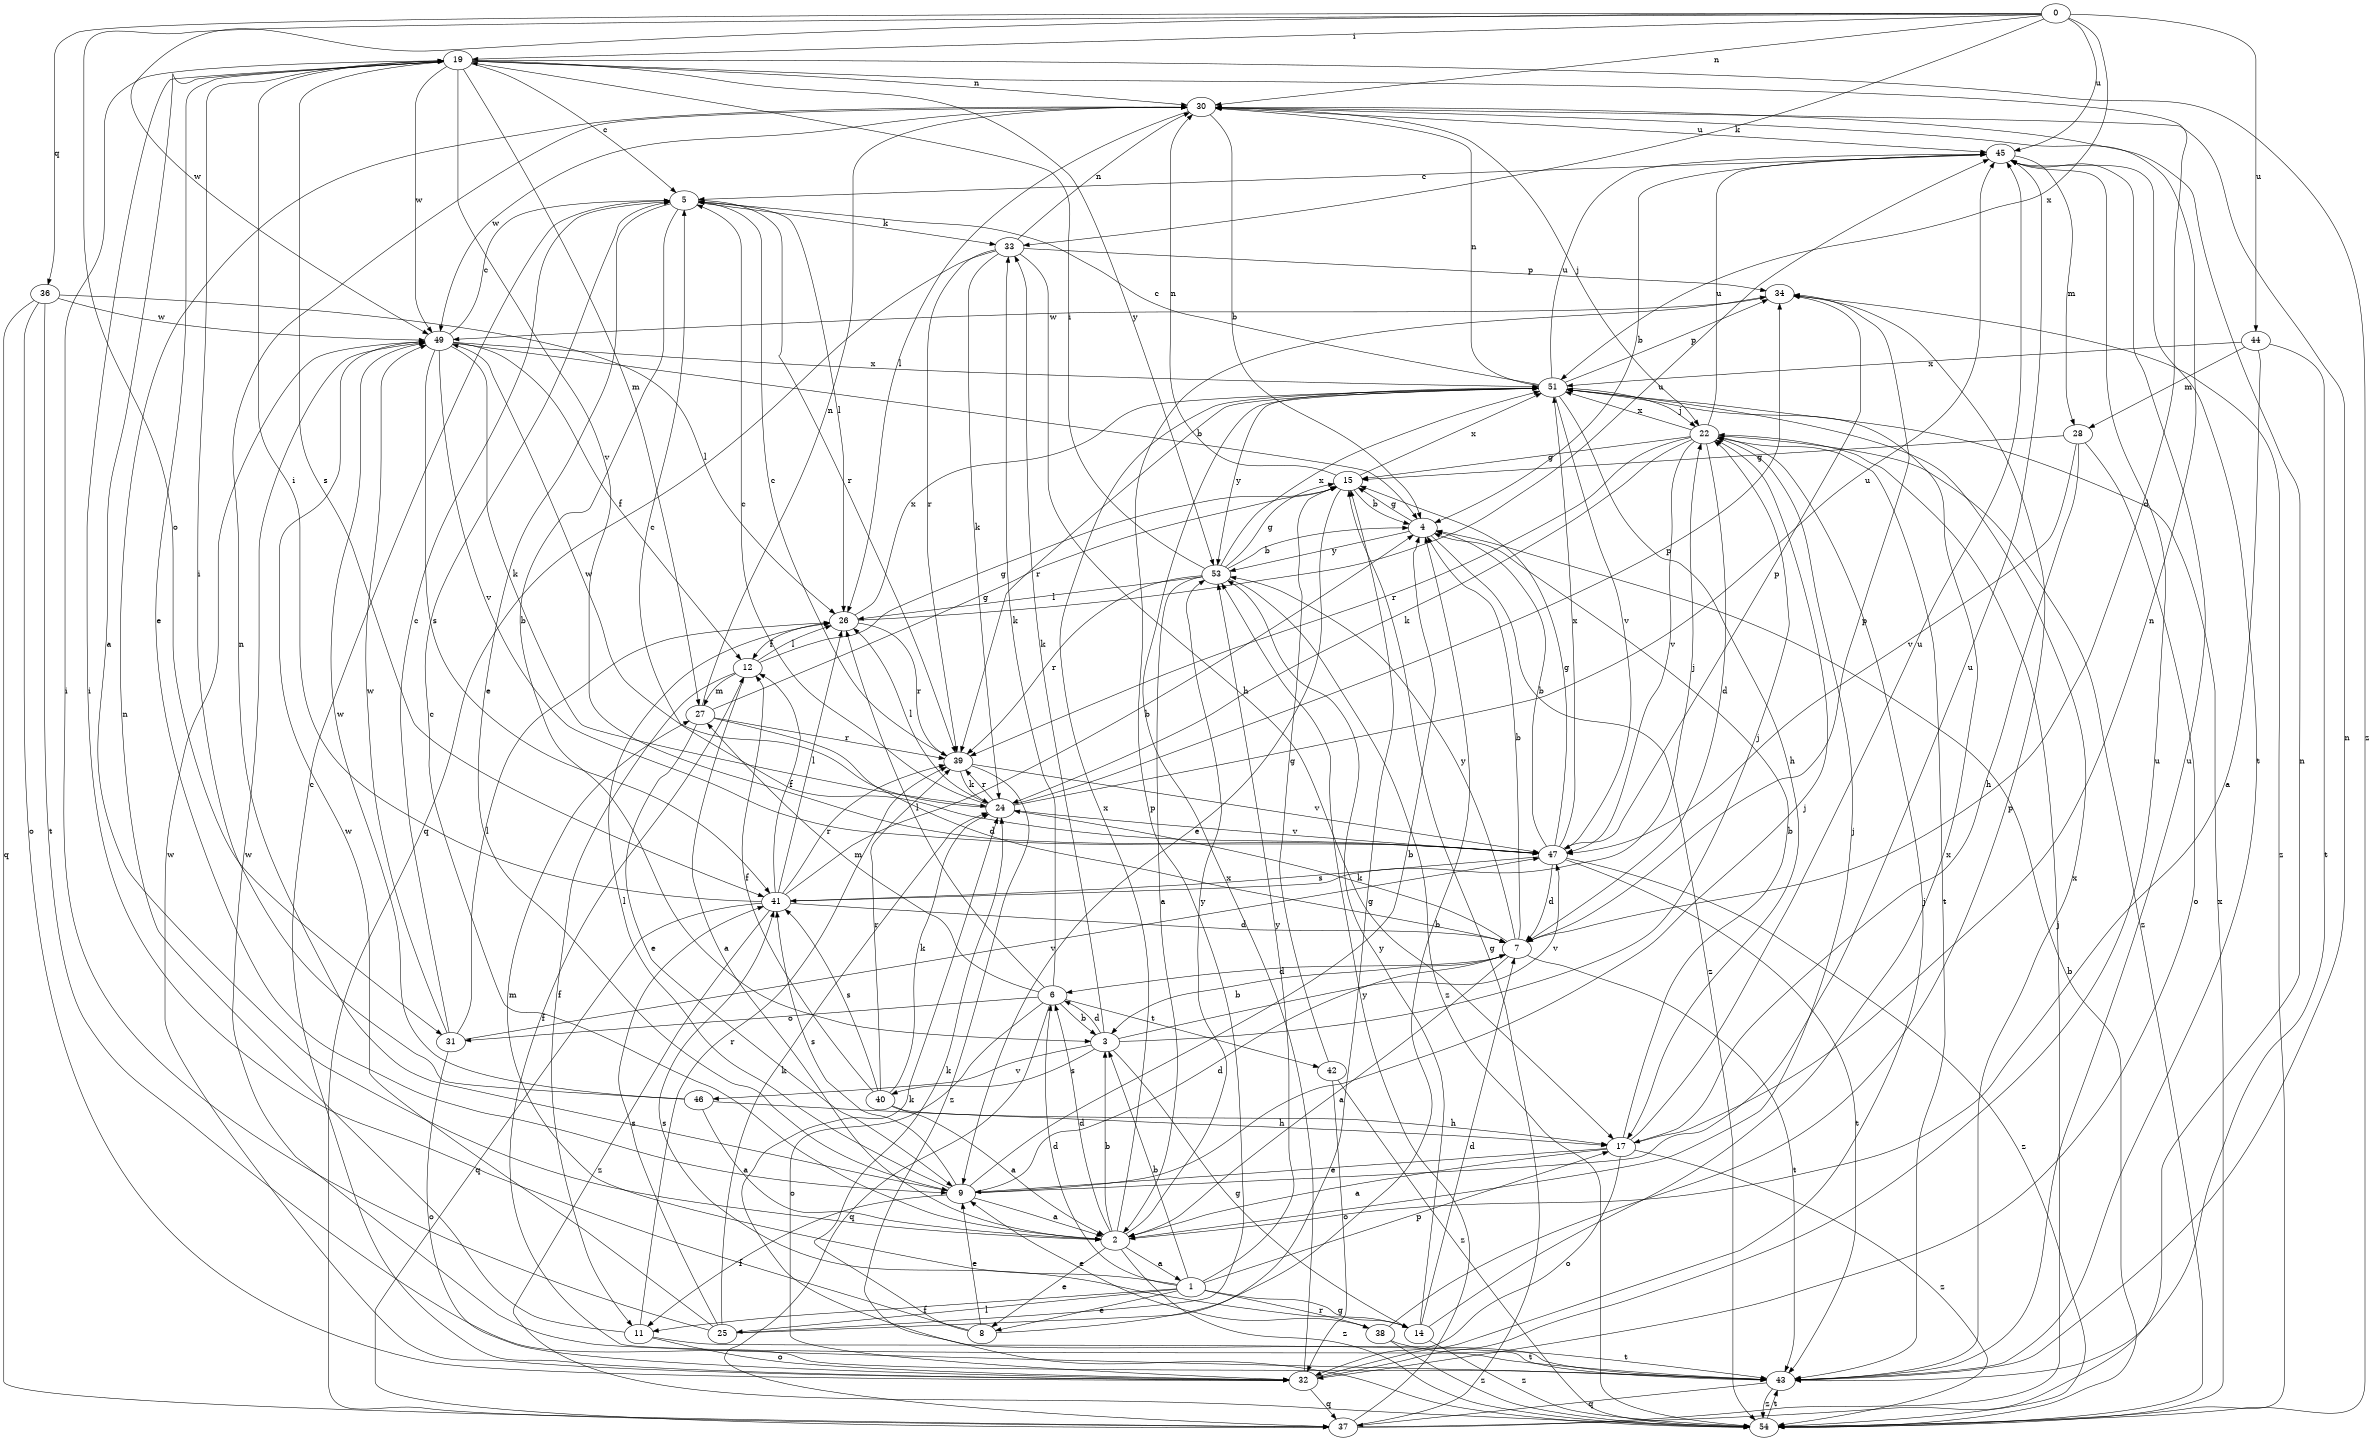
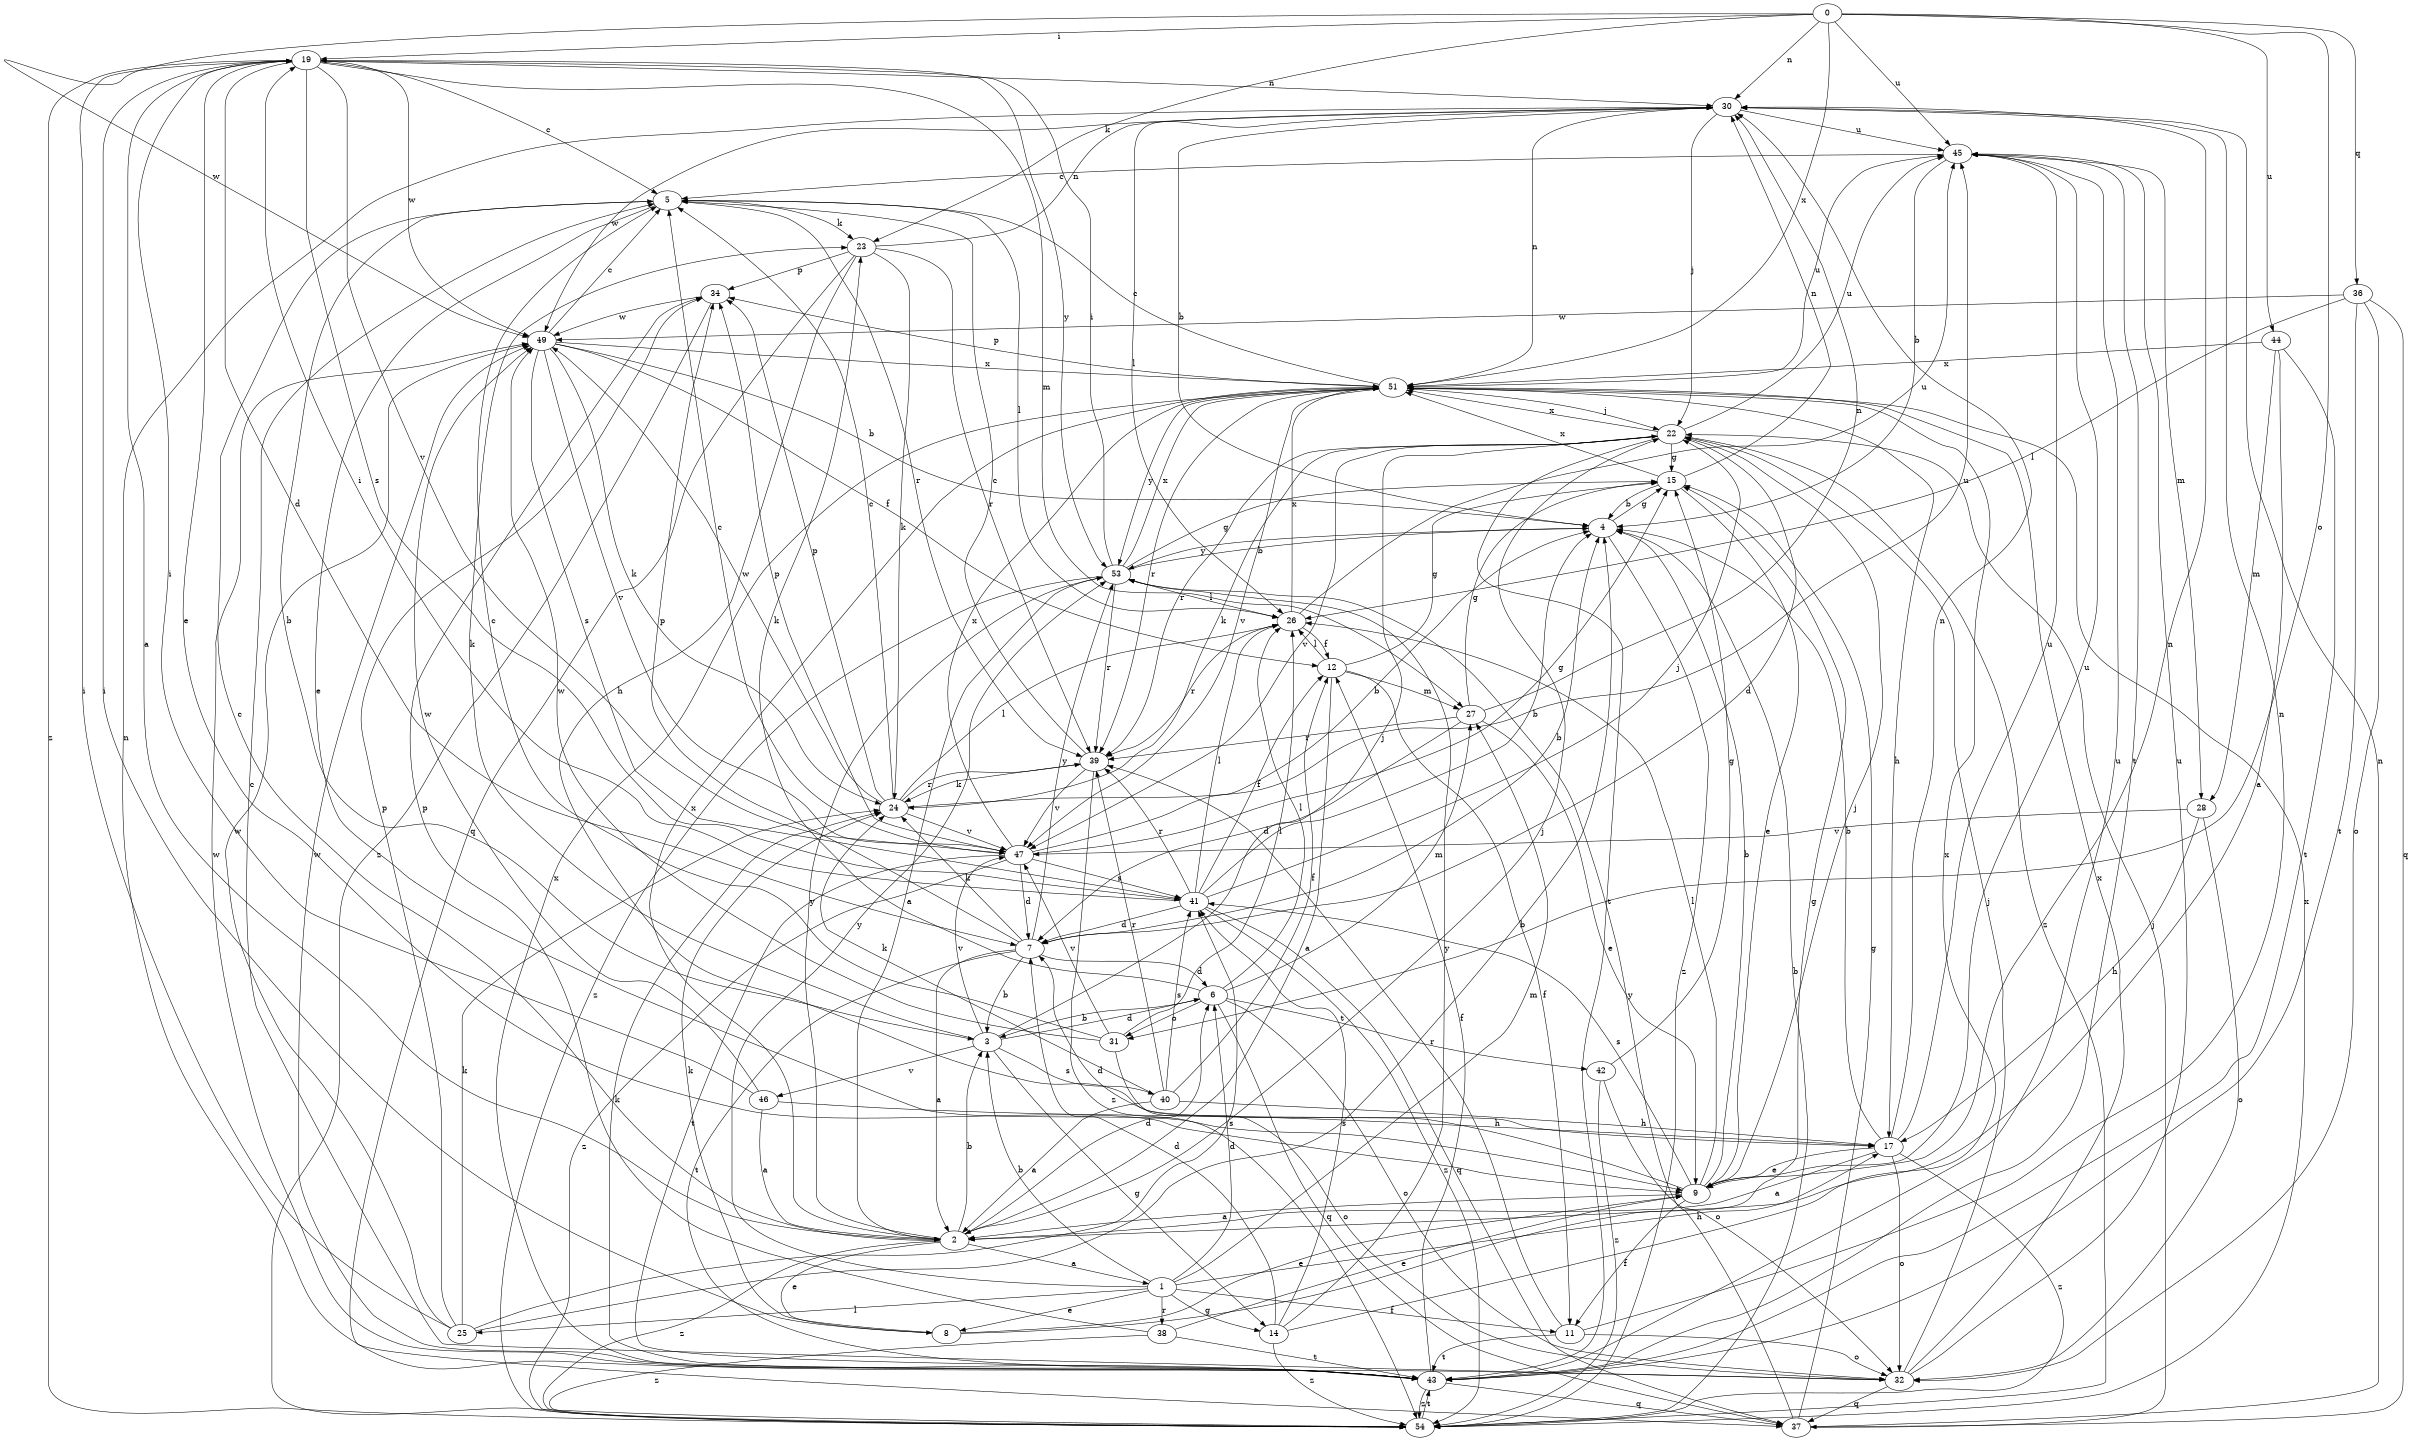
(1009, 247) -> (862, 247)
(1716, 458) -> none
(1419, 1217) -> (1699, 1217)
